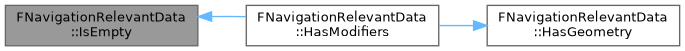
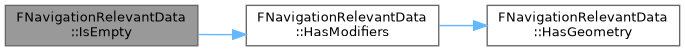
(229, 17) -> (215, 35)
